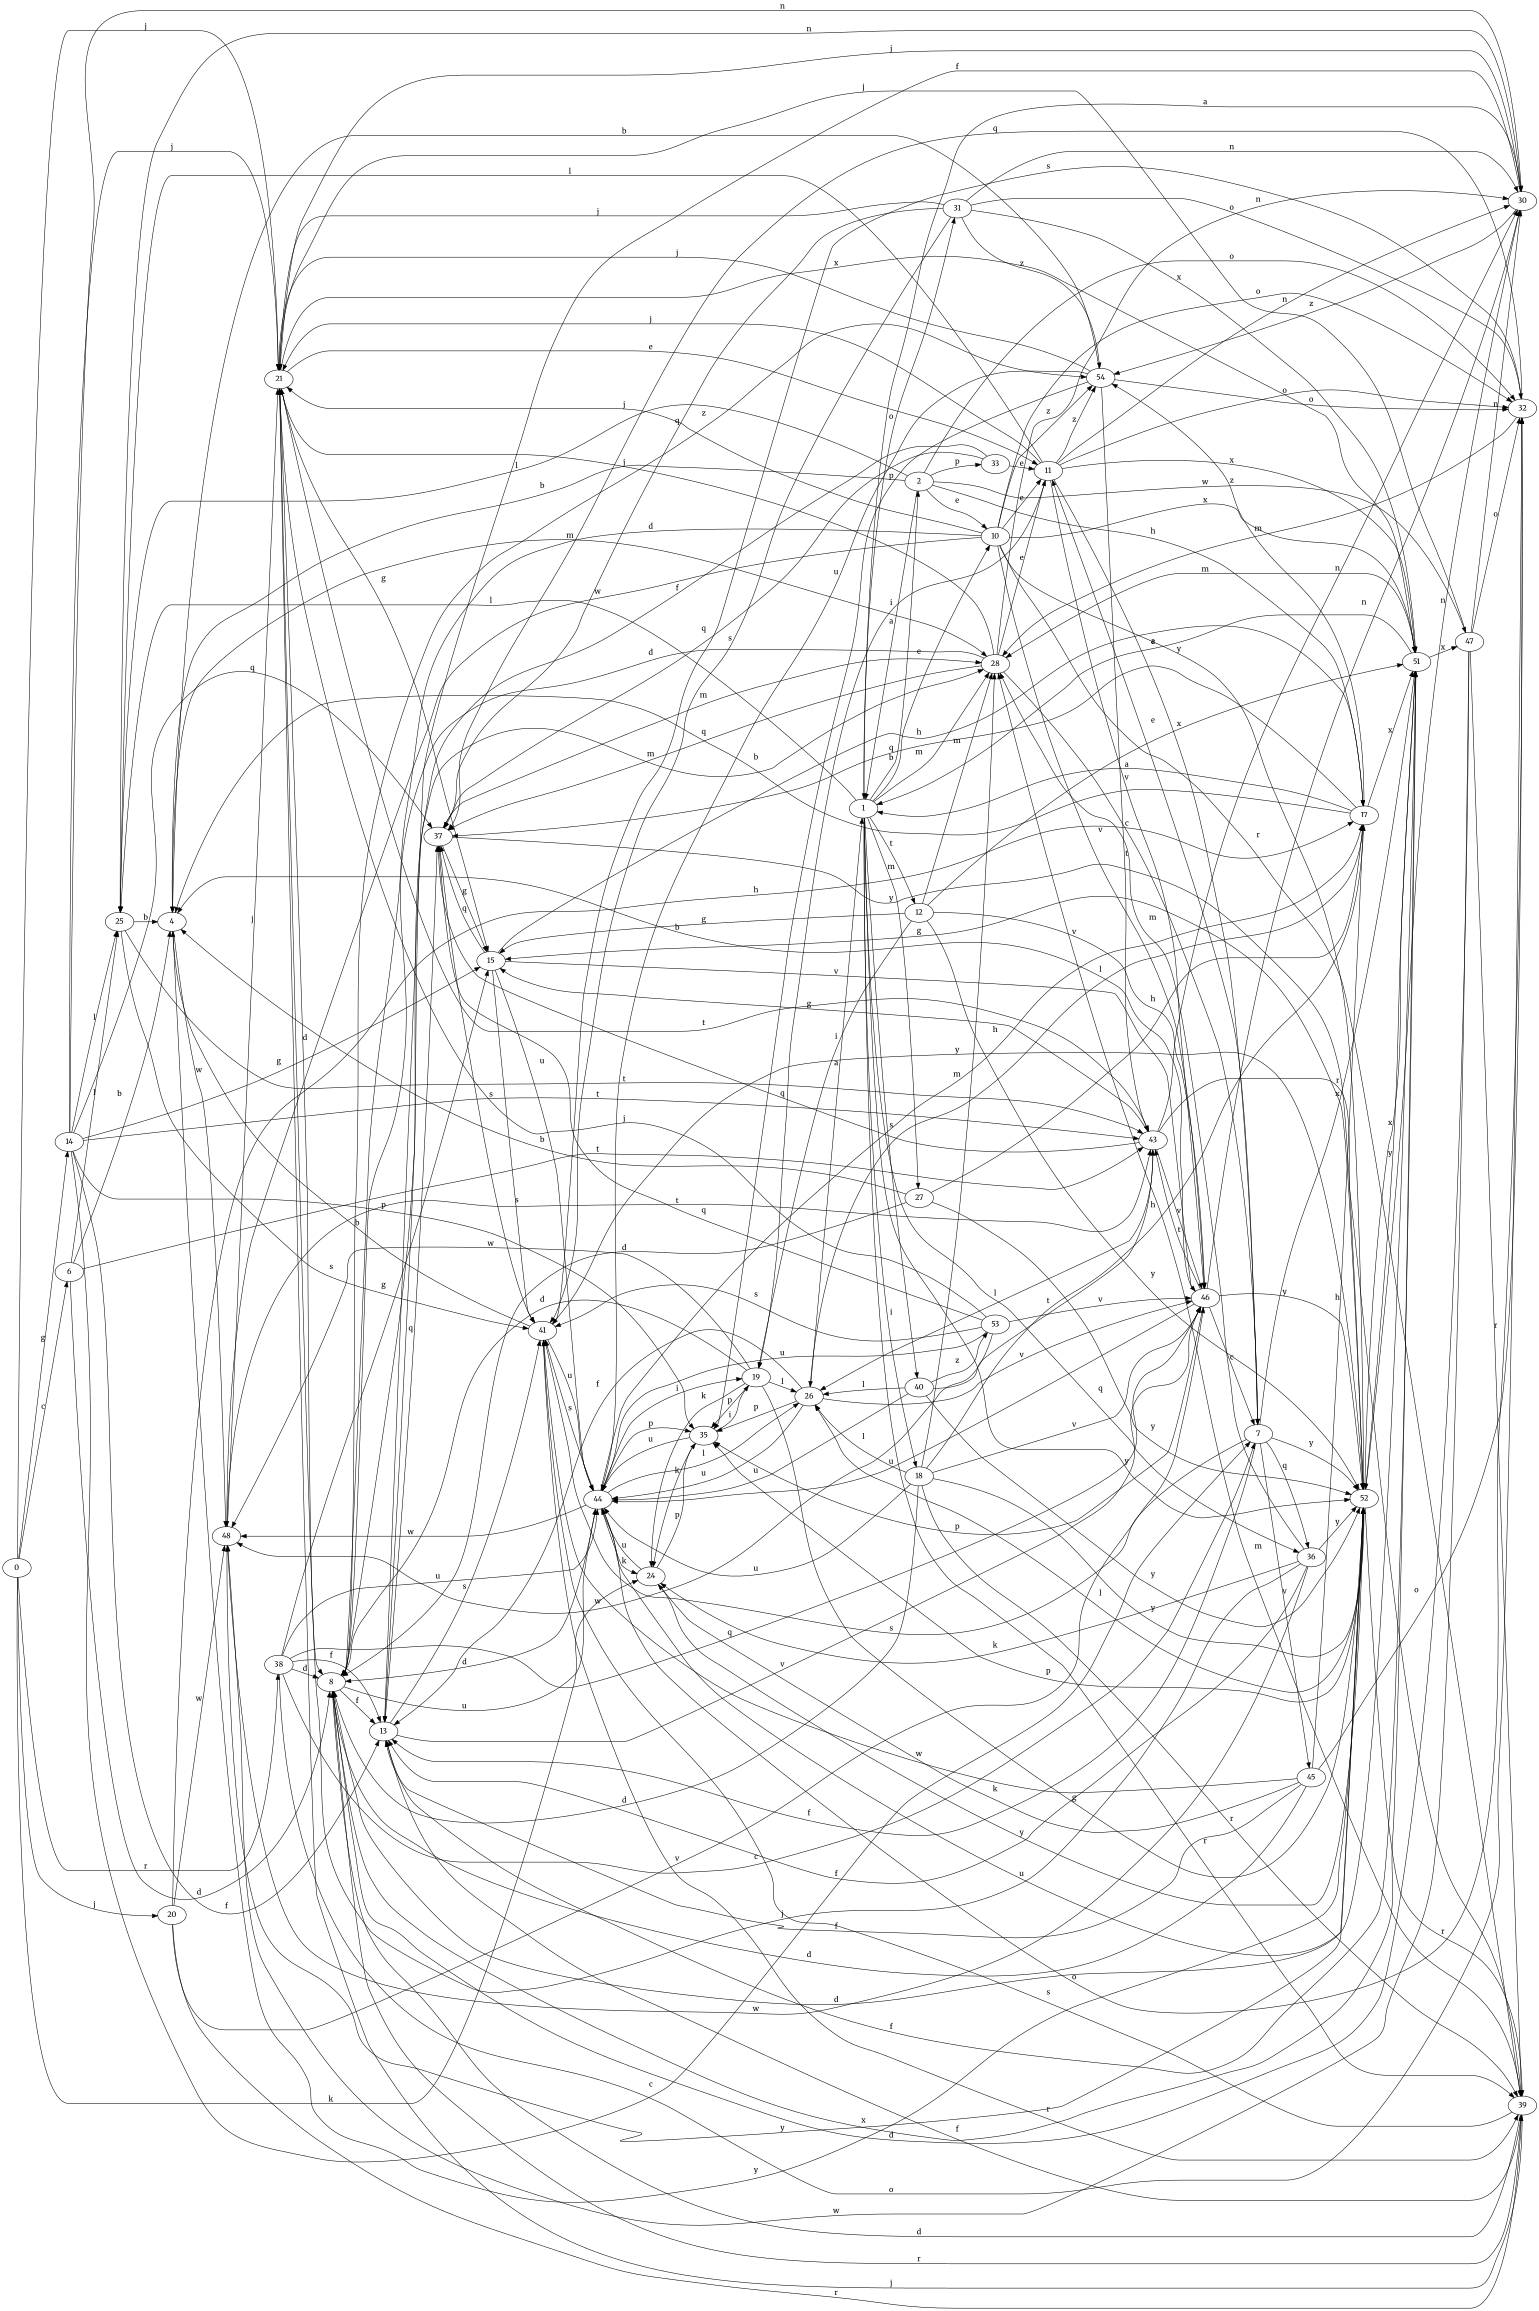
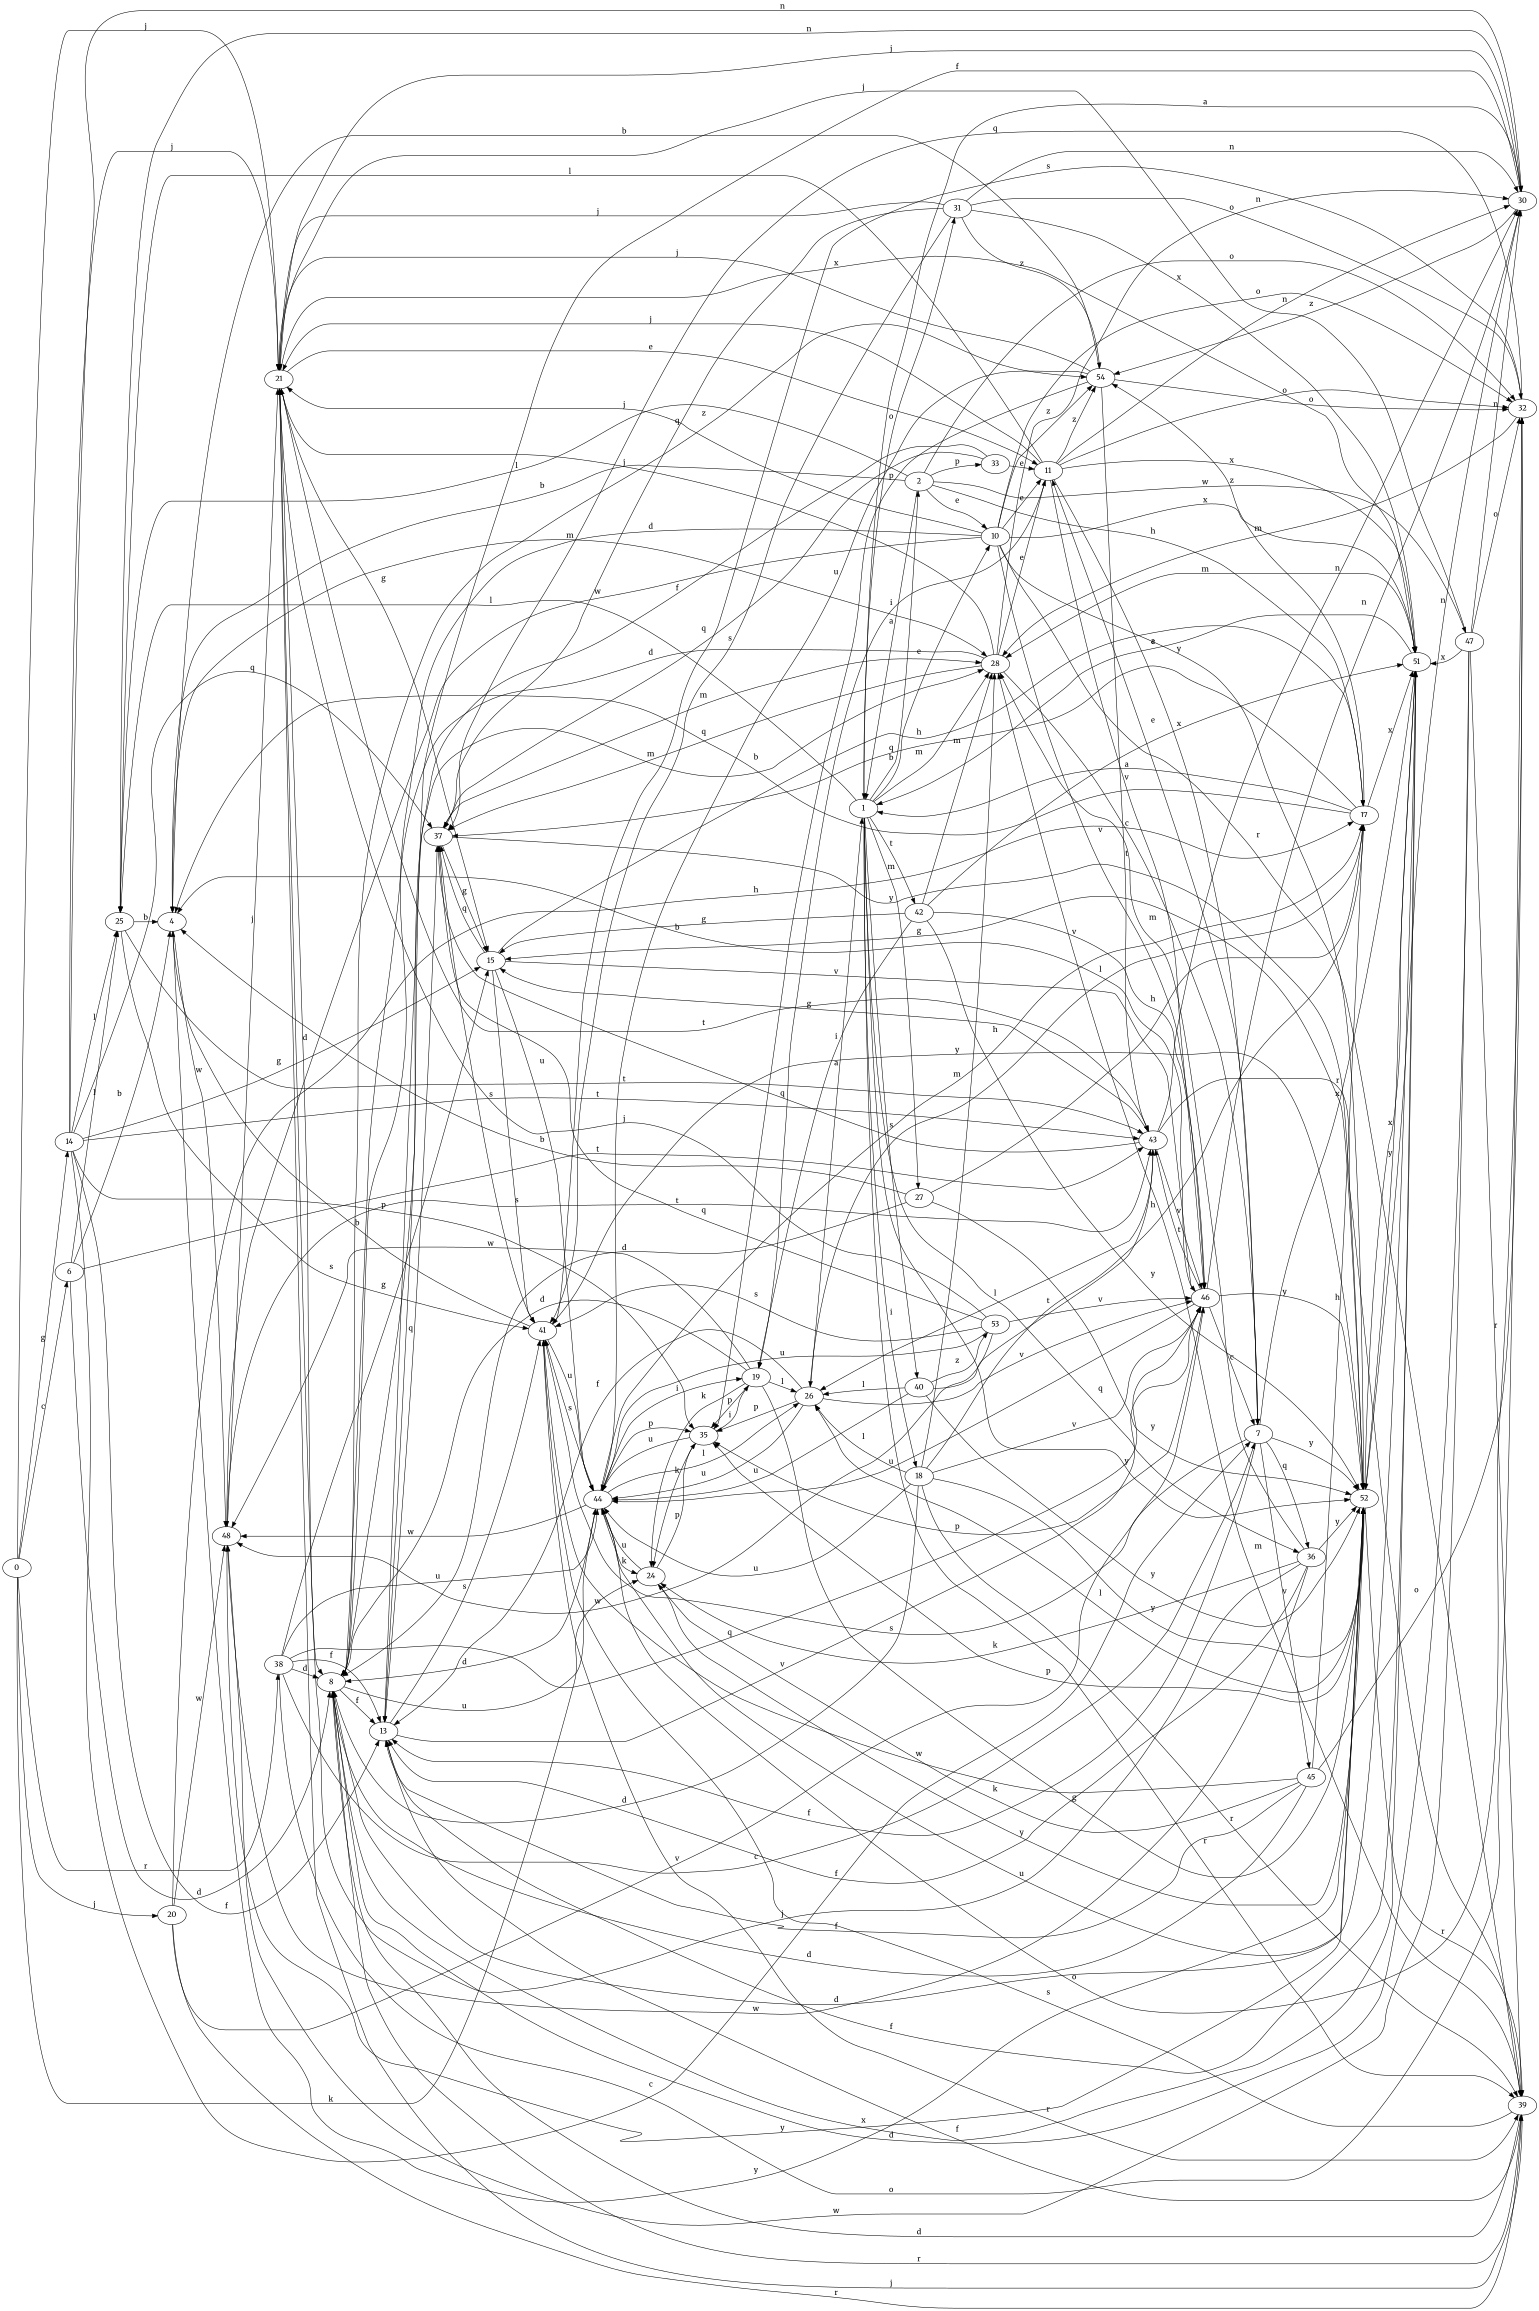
(1442, 652) -> (1450, 659)
(919, 913) -> (919, 913)
